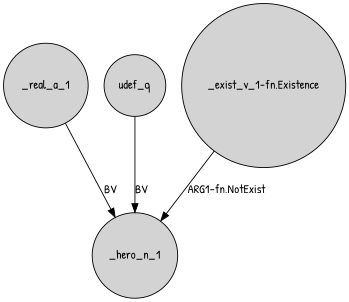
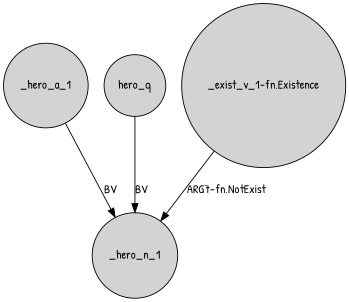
(46, 86) -> (46, 86)
(135, 86) -> (135, 86)
(227, 190) -> (227, 190)
